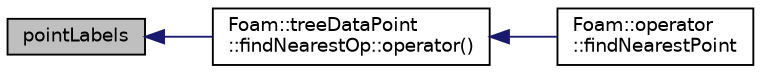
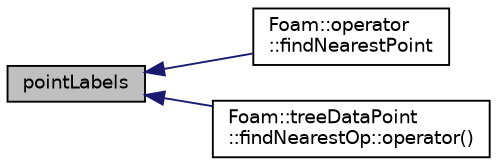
(533, 37) -> (209, 61)
